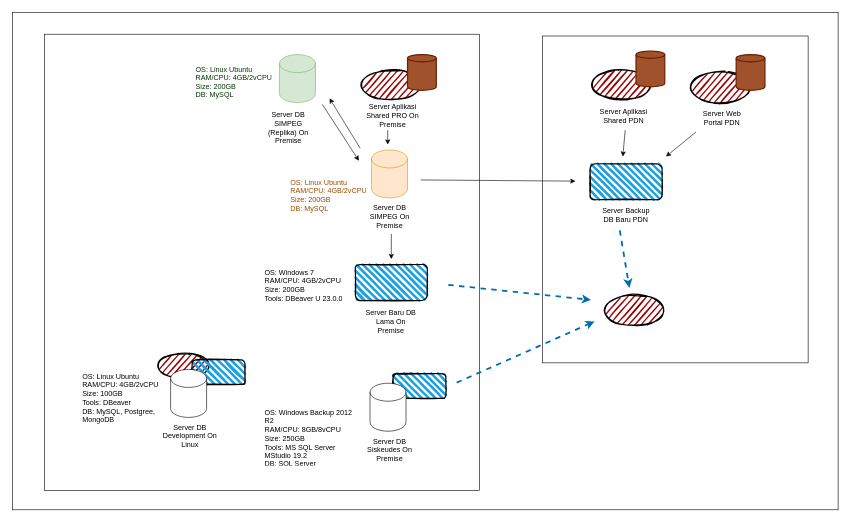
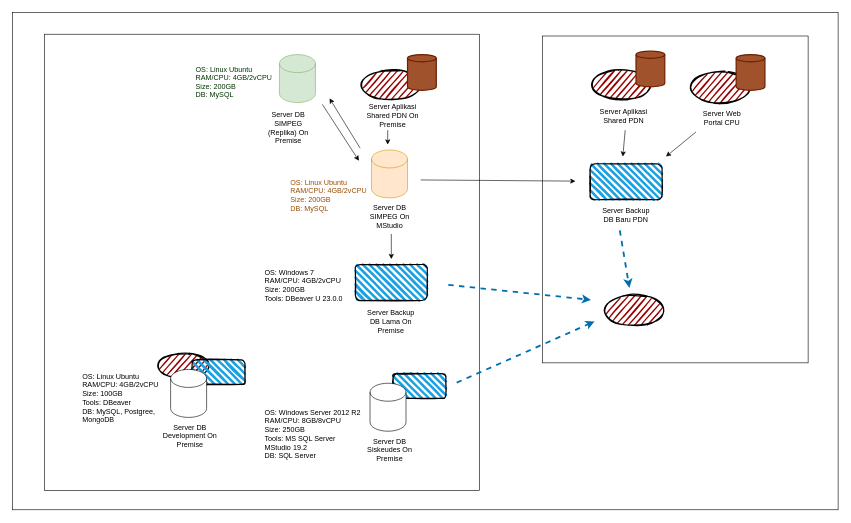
(393, 116) -> (393, 116)
(722, 118) -> (722, 118)
(390, 216) -> (390, 216)
(391, 321) -> (391, 321)
(314, 434) -> (314, 434)
(190, 436) -> (190, 436)
